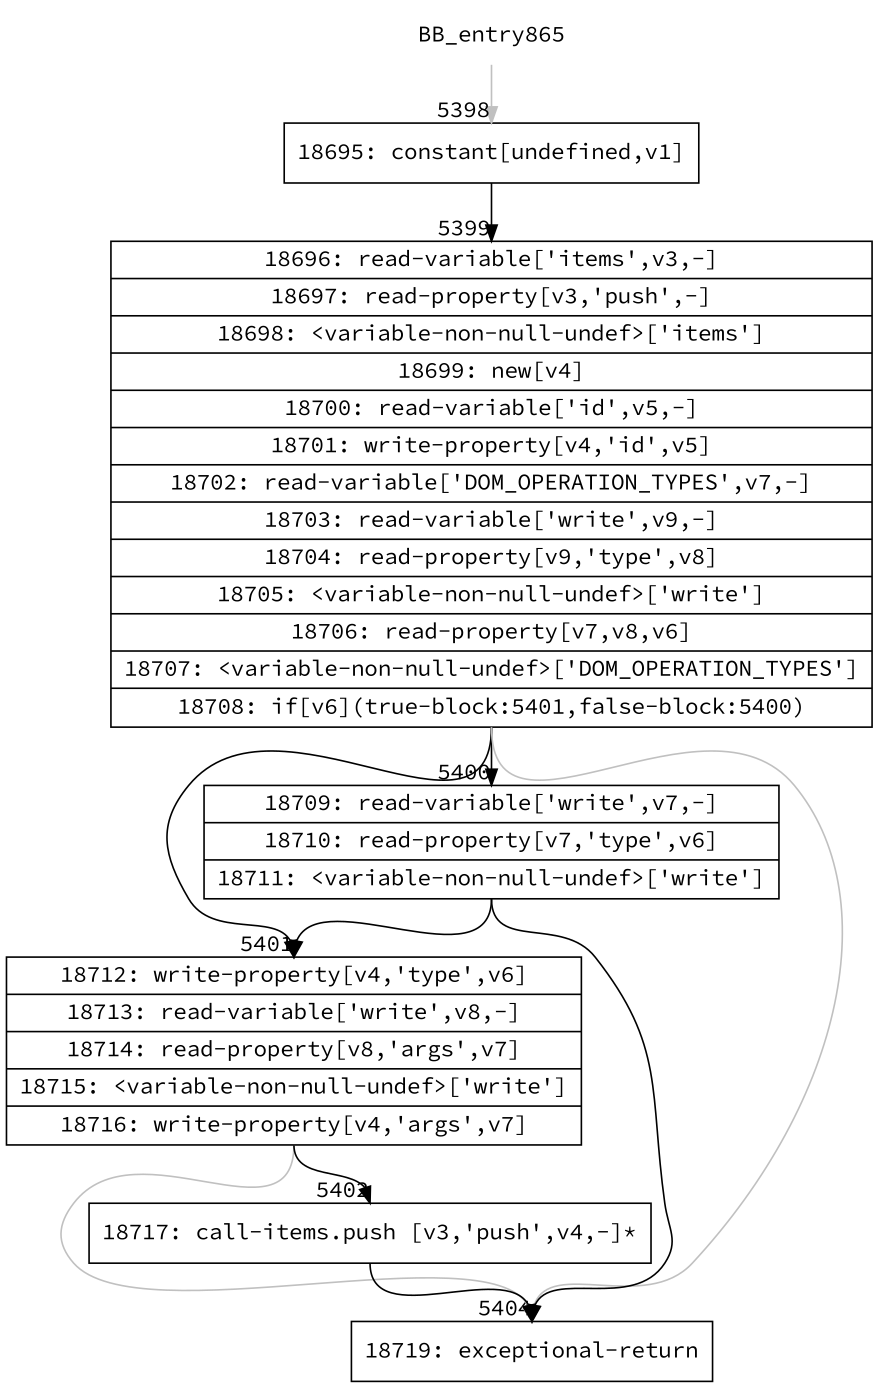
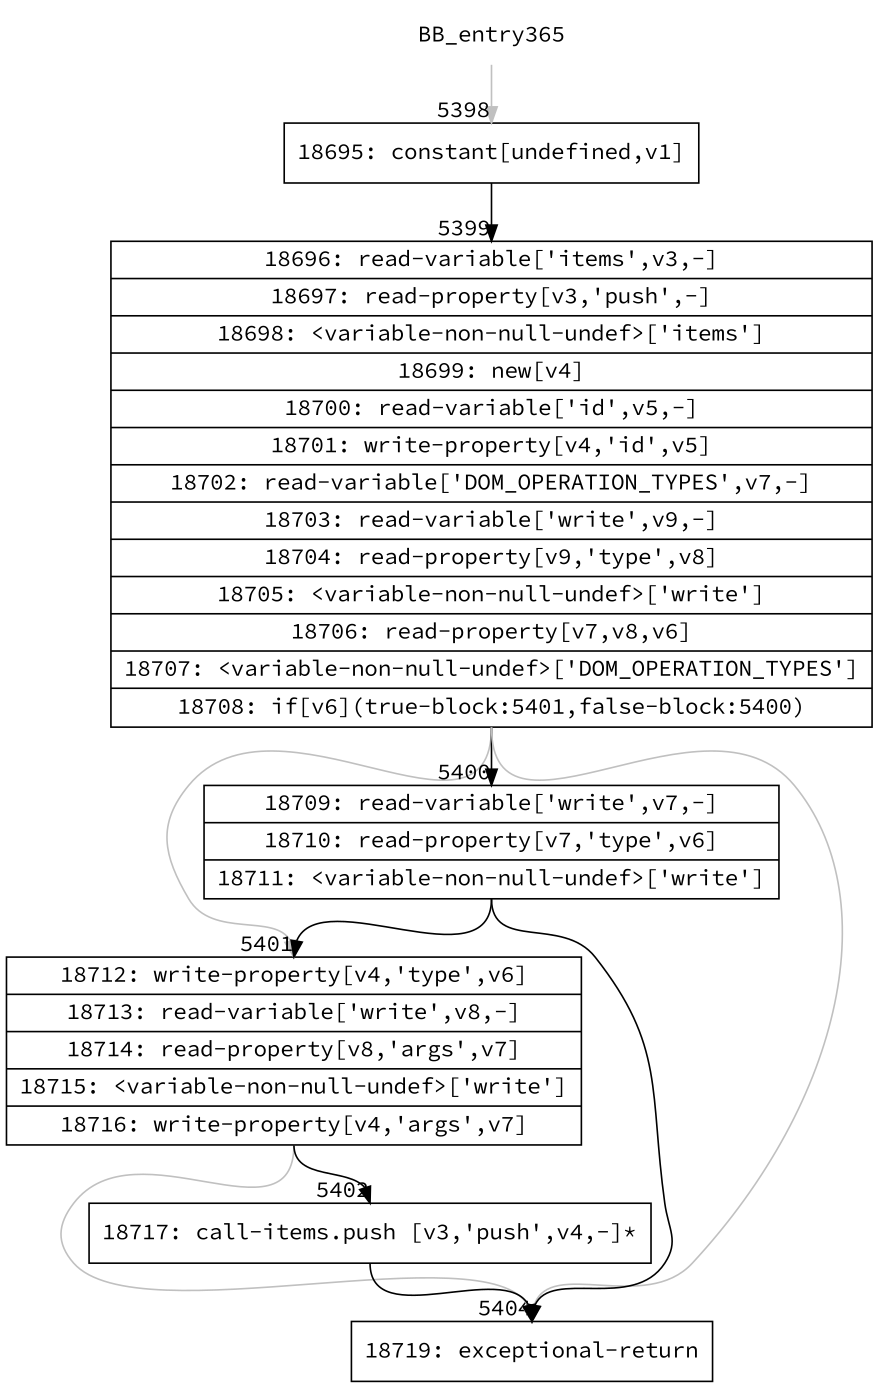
(492, 36) -> (492, 36)
(235, 757) -> (235, 757)
